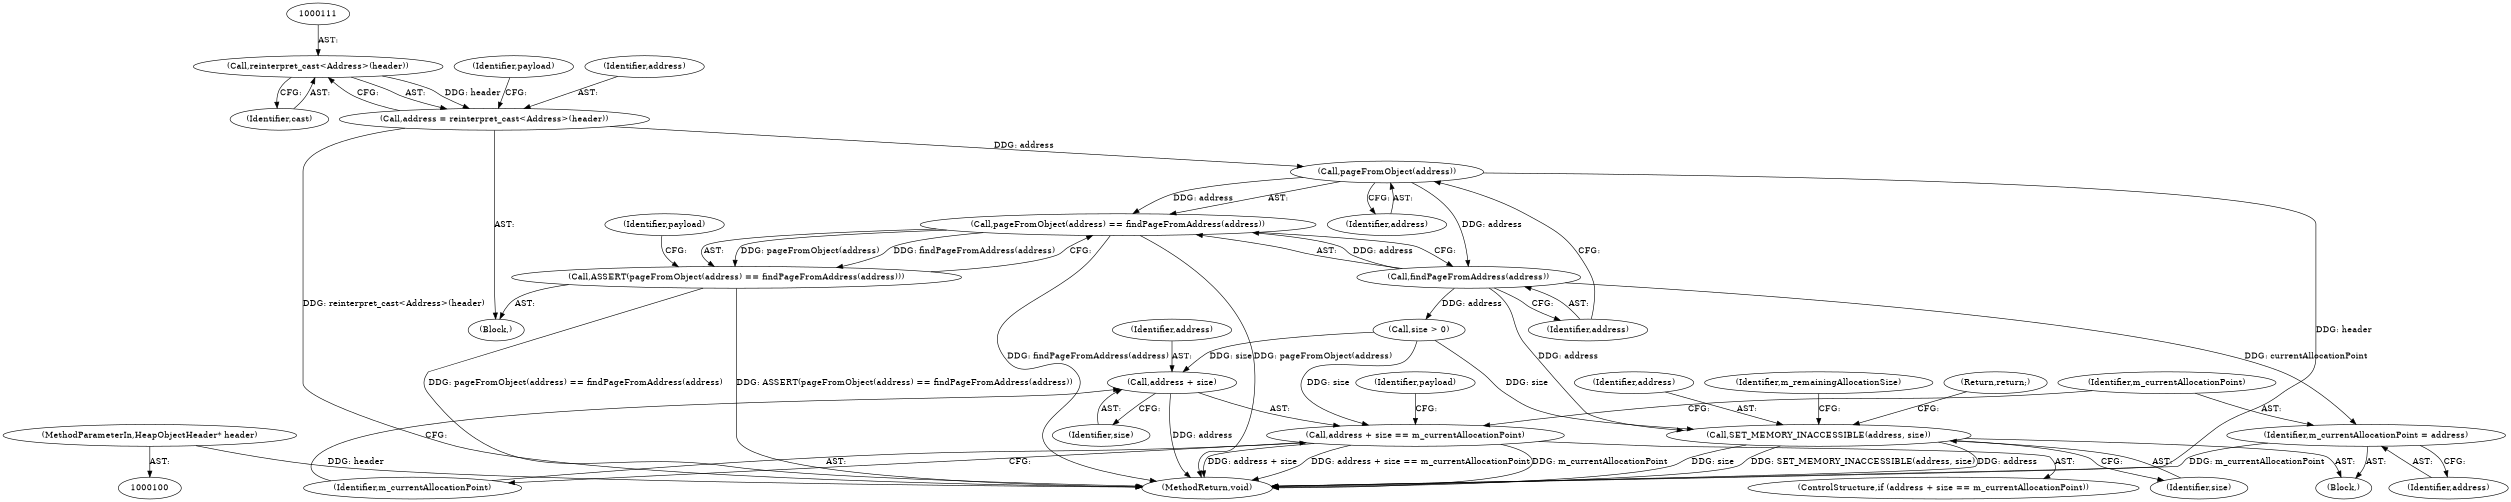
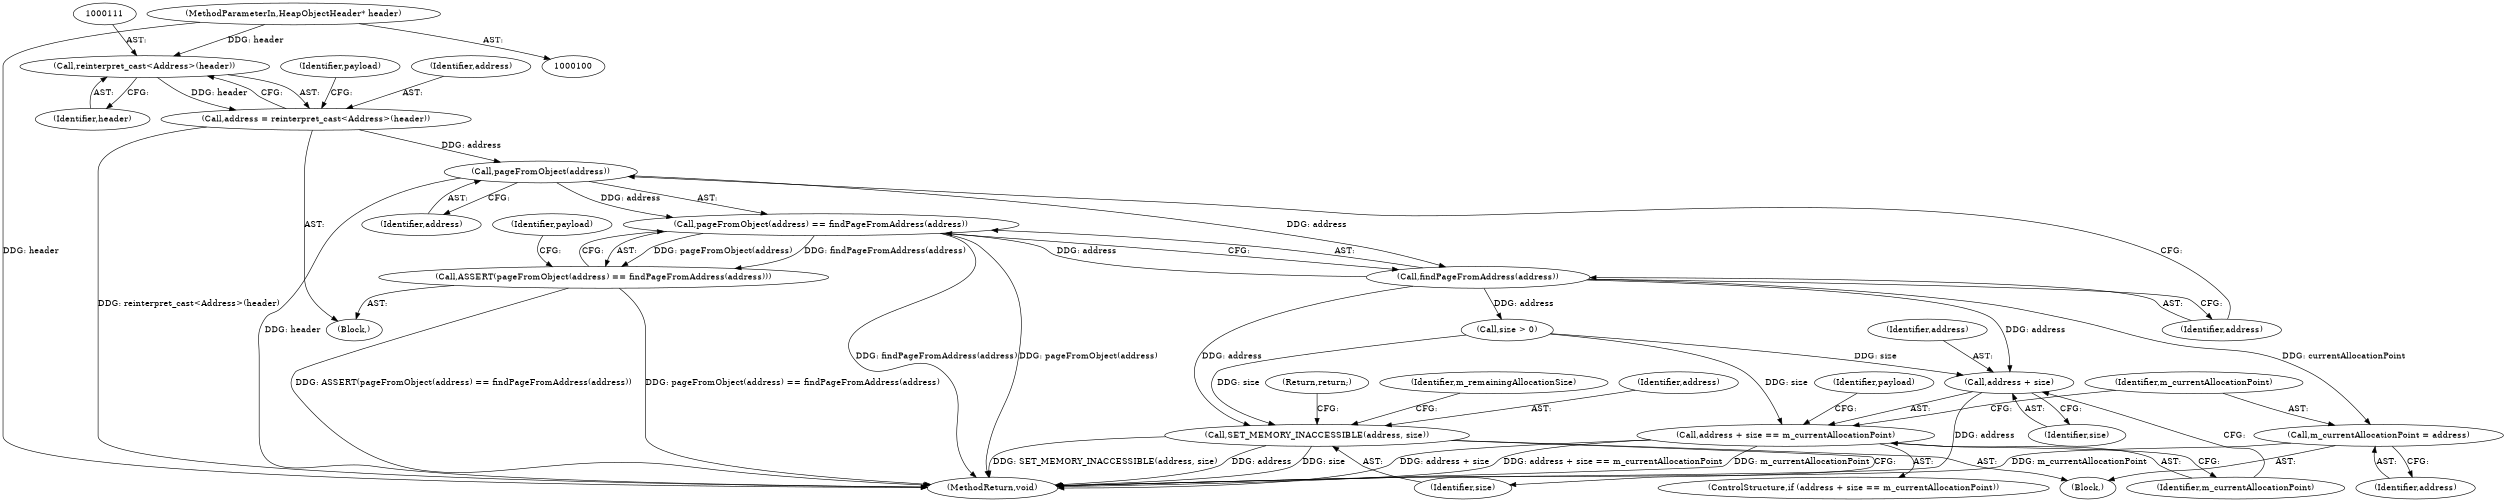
none -> (222, 39)
(279, 119) -> (93, 119)
none -> (1908, 299)
(2366, 435) -> (2379, 435)
